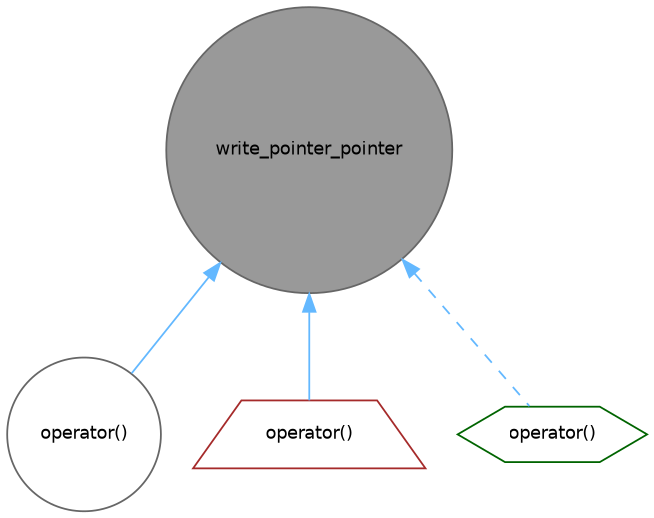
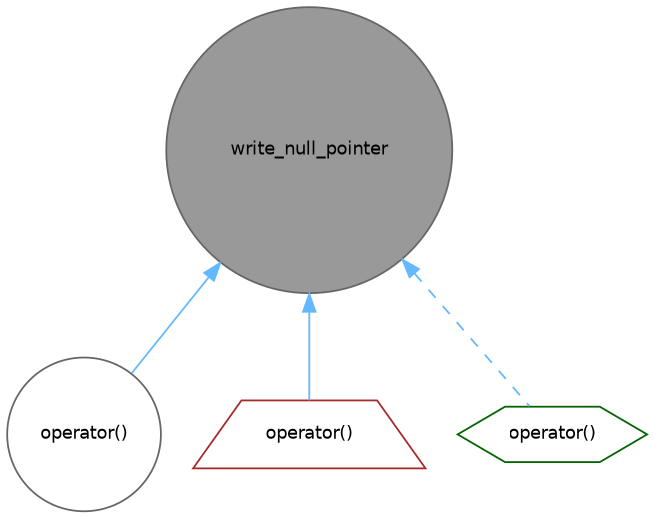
(309, 150) -> (309, 150)
